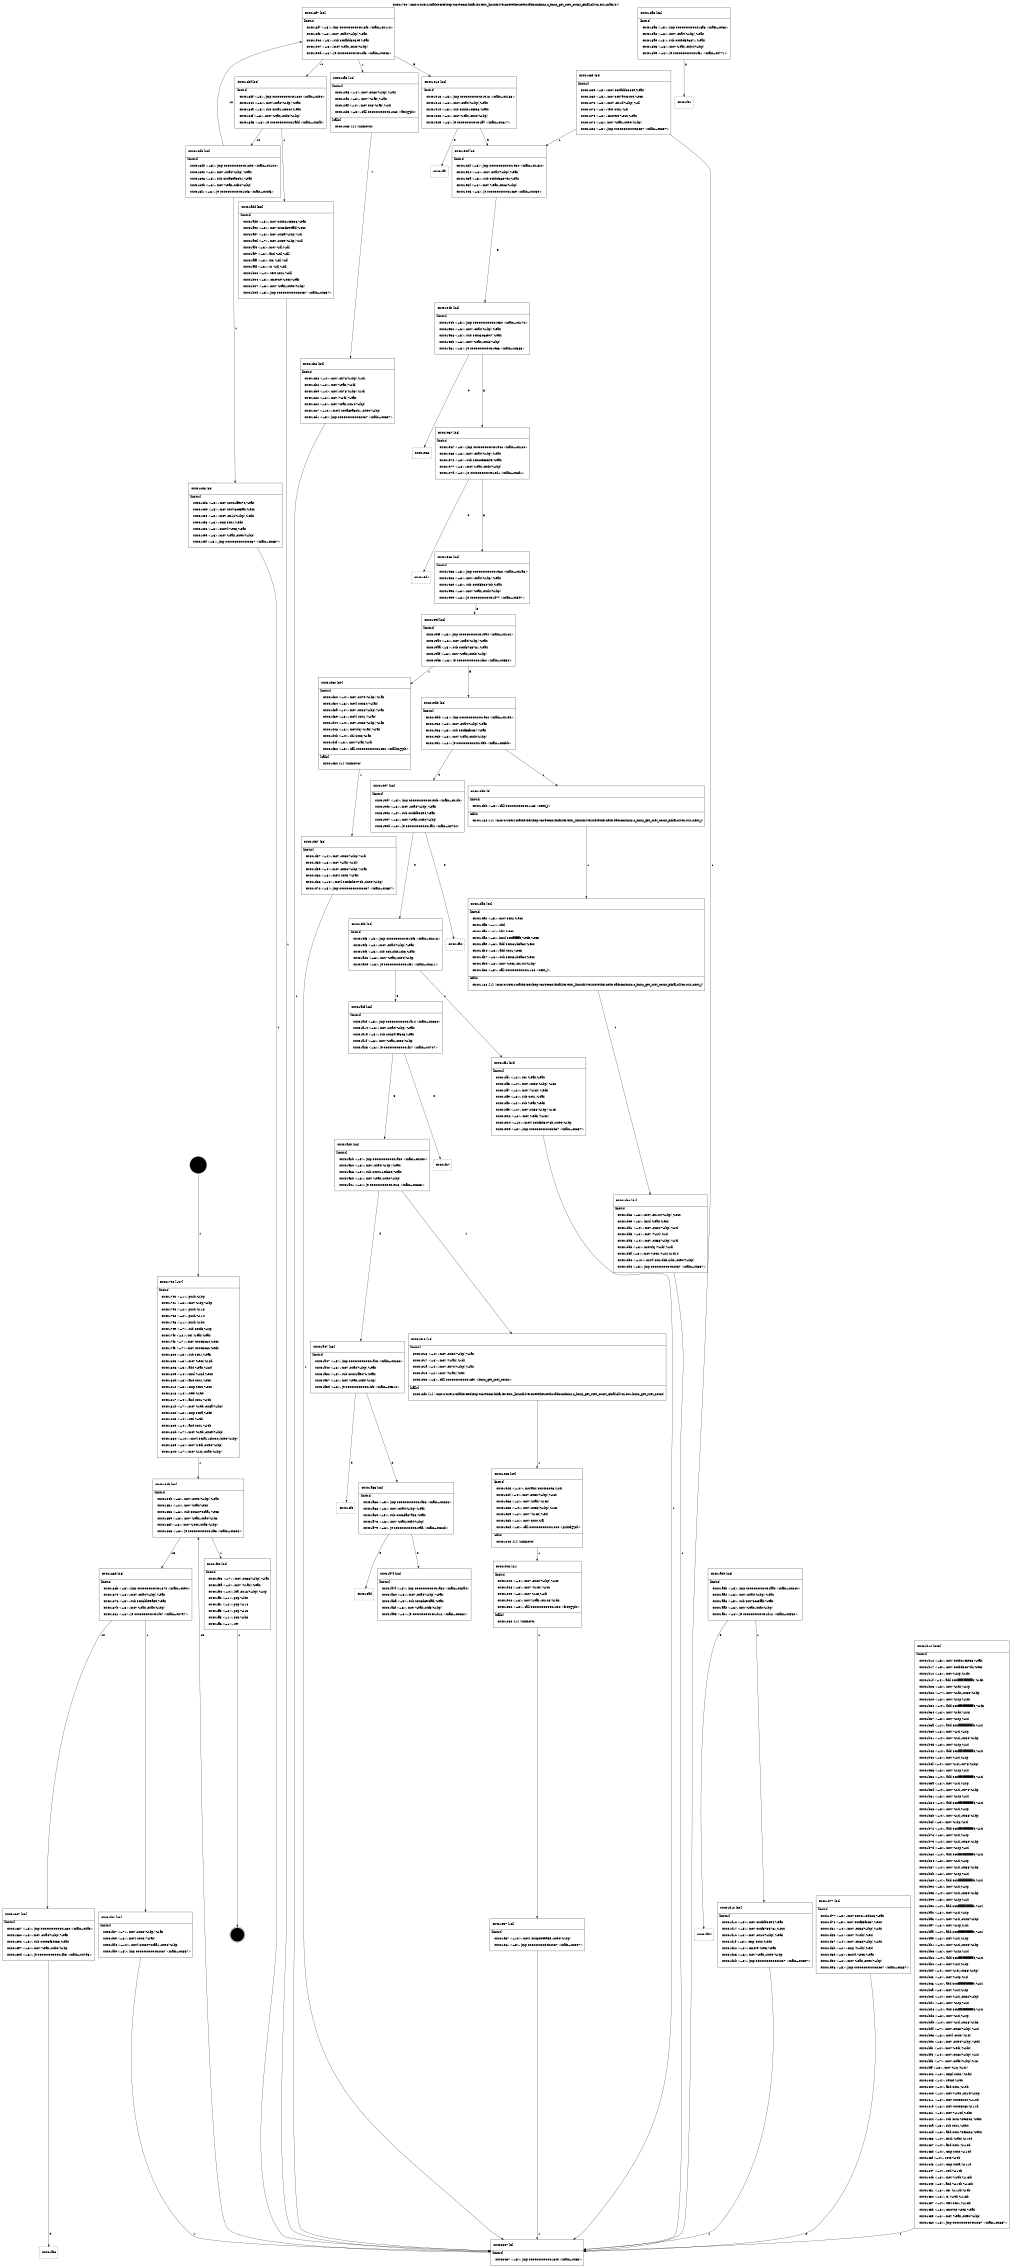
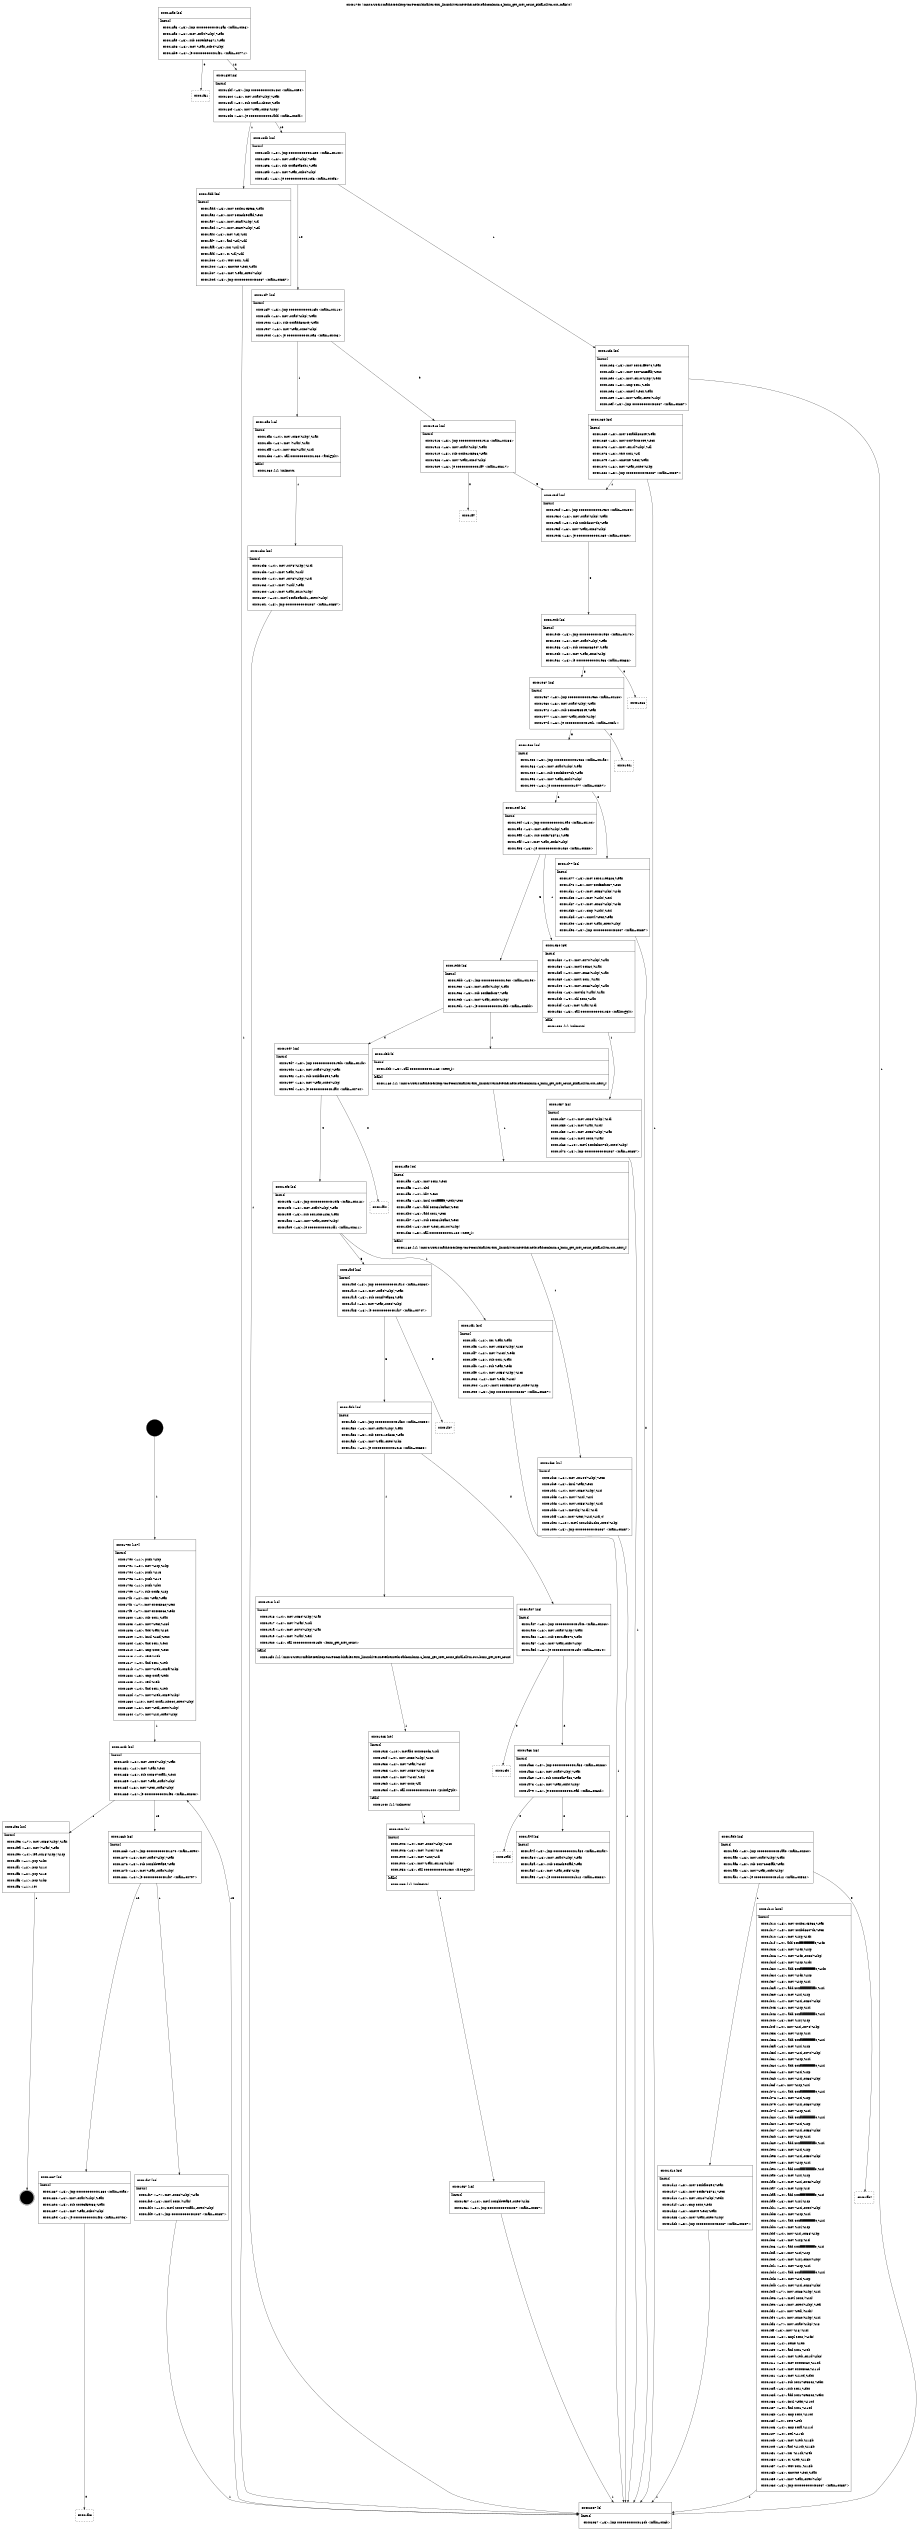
(315, 67) -> (231, 64)
none -> (605, 823)
